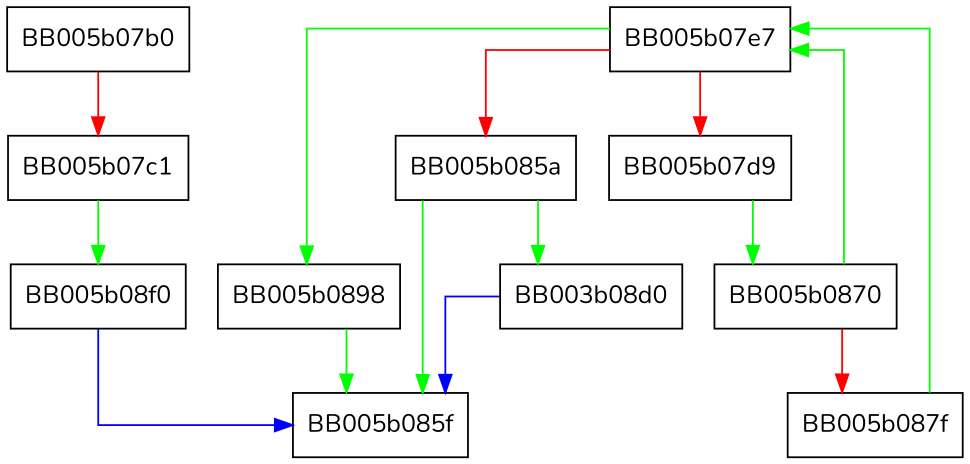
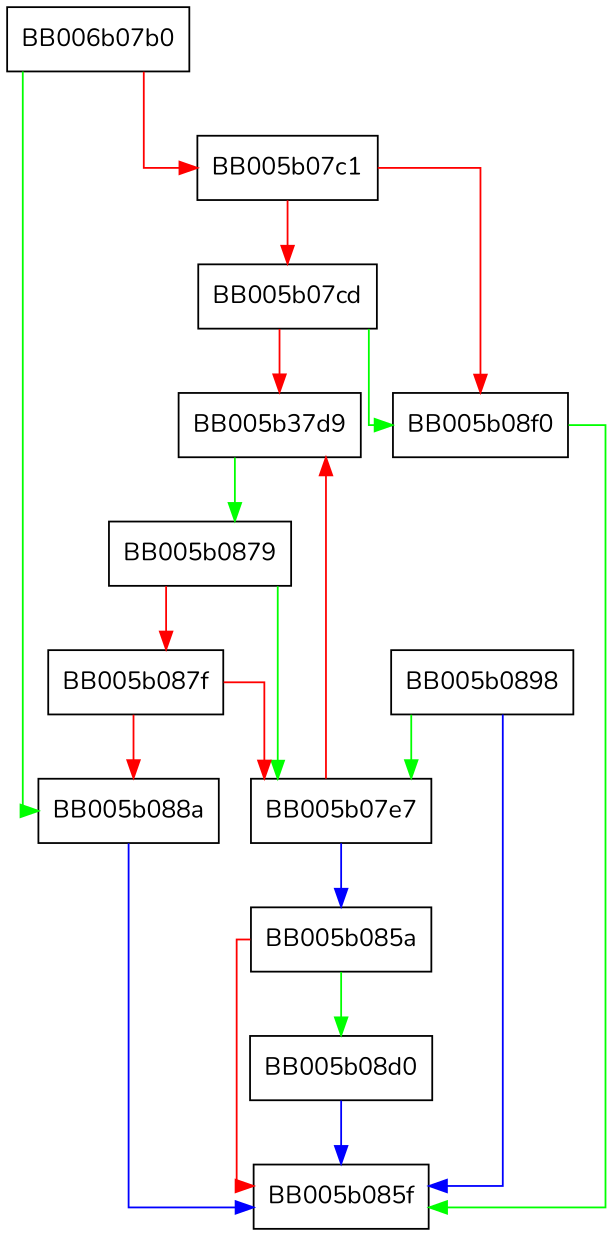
(349, 29) -> (411, 737)
(98, 39) -> (98, 39)
(514, 50) -> (341, 866)
(930, 150) -> (264, 701)
(700, 168) -> (270, 425)
(98, 223) -> (480, 220)
(423, 288) -> (237, 1057)
none -> (288, 296)
(591, 296) -> (341, 1068)
(806, 296) -> (200, 554)
(347, 352) -> (503, 978)
(138, 425) -> (605, 877)
none -> (129, 811)
